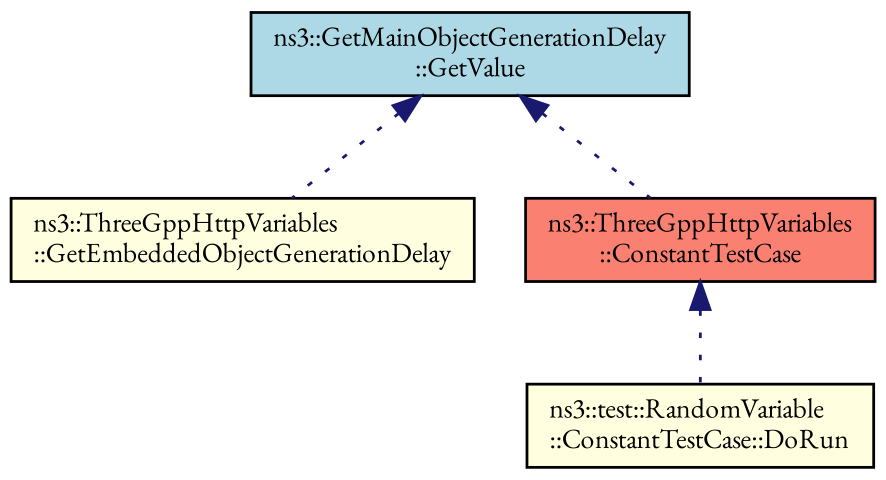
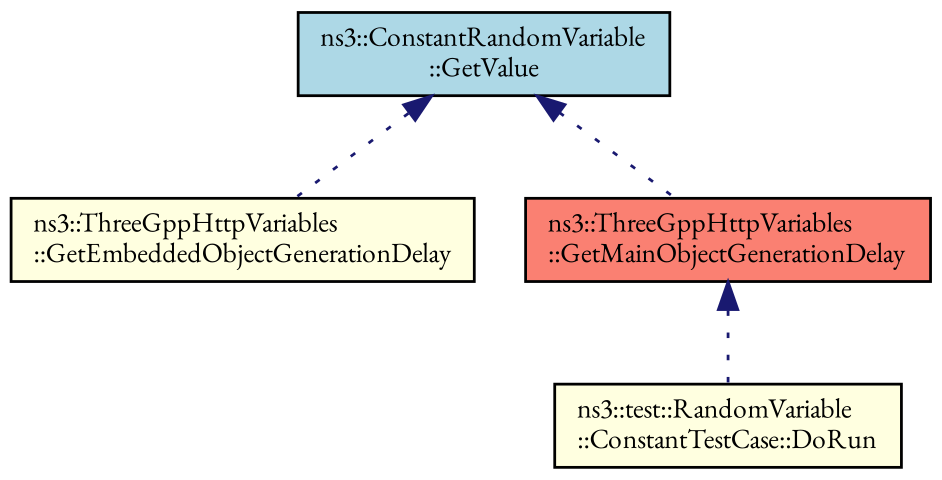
(470, 54) -> (484, 54)
(700, 240) -> (728, 240)
